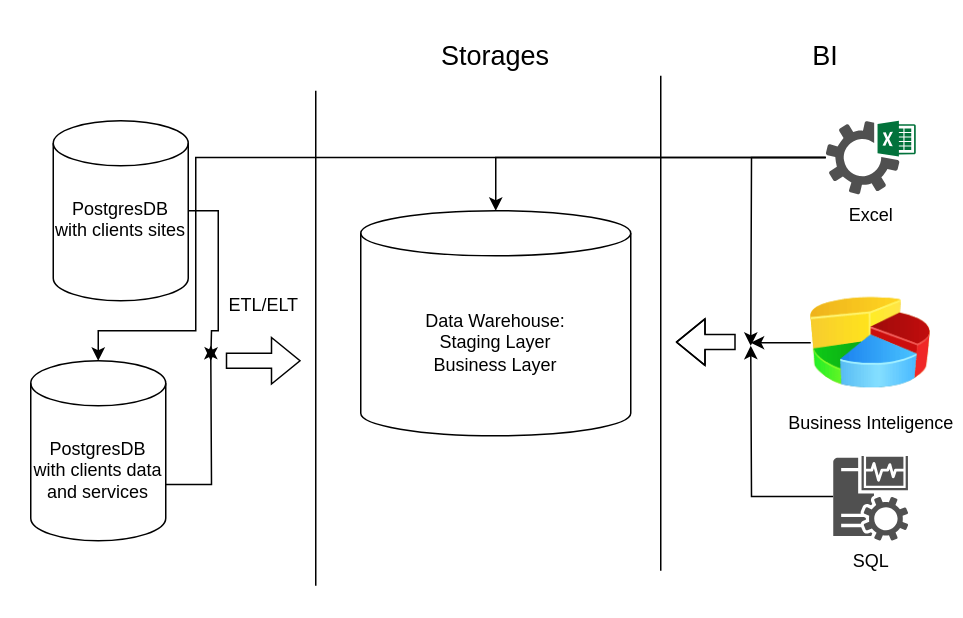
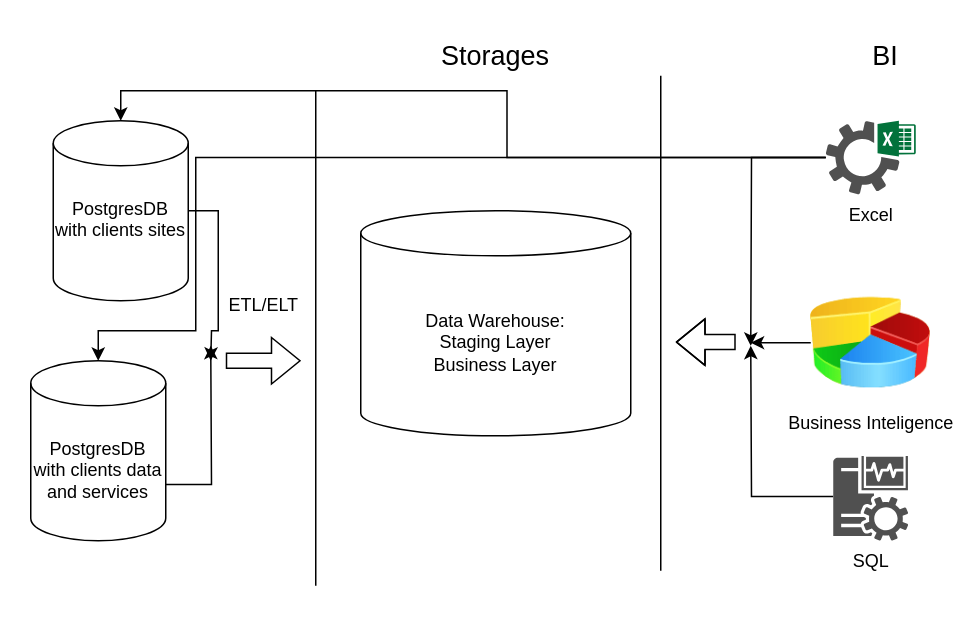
(826, 57) -> (886, 57)
(496, 180) -> (336, 91)
